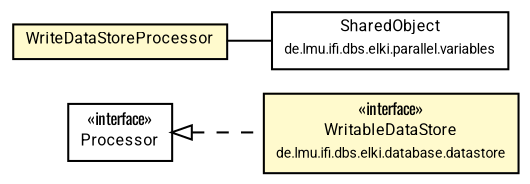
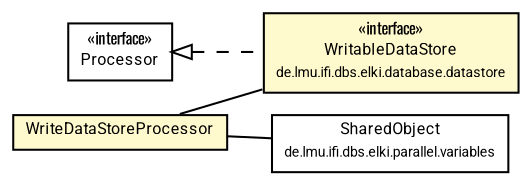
none -> (221, 102)
